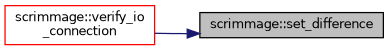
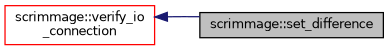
(171, 34) -> (184, 17)
